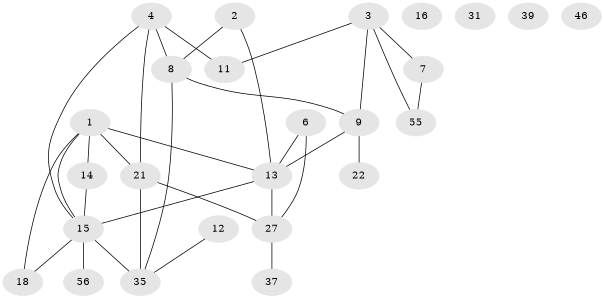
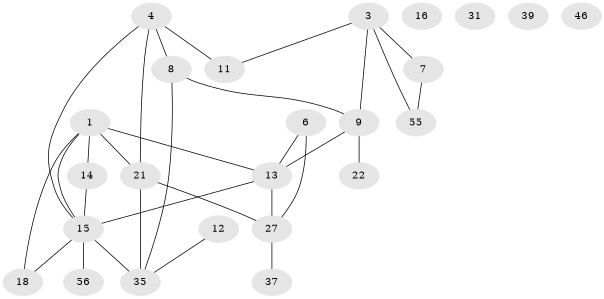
(235, 16) -> none
